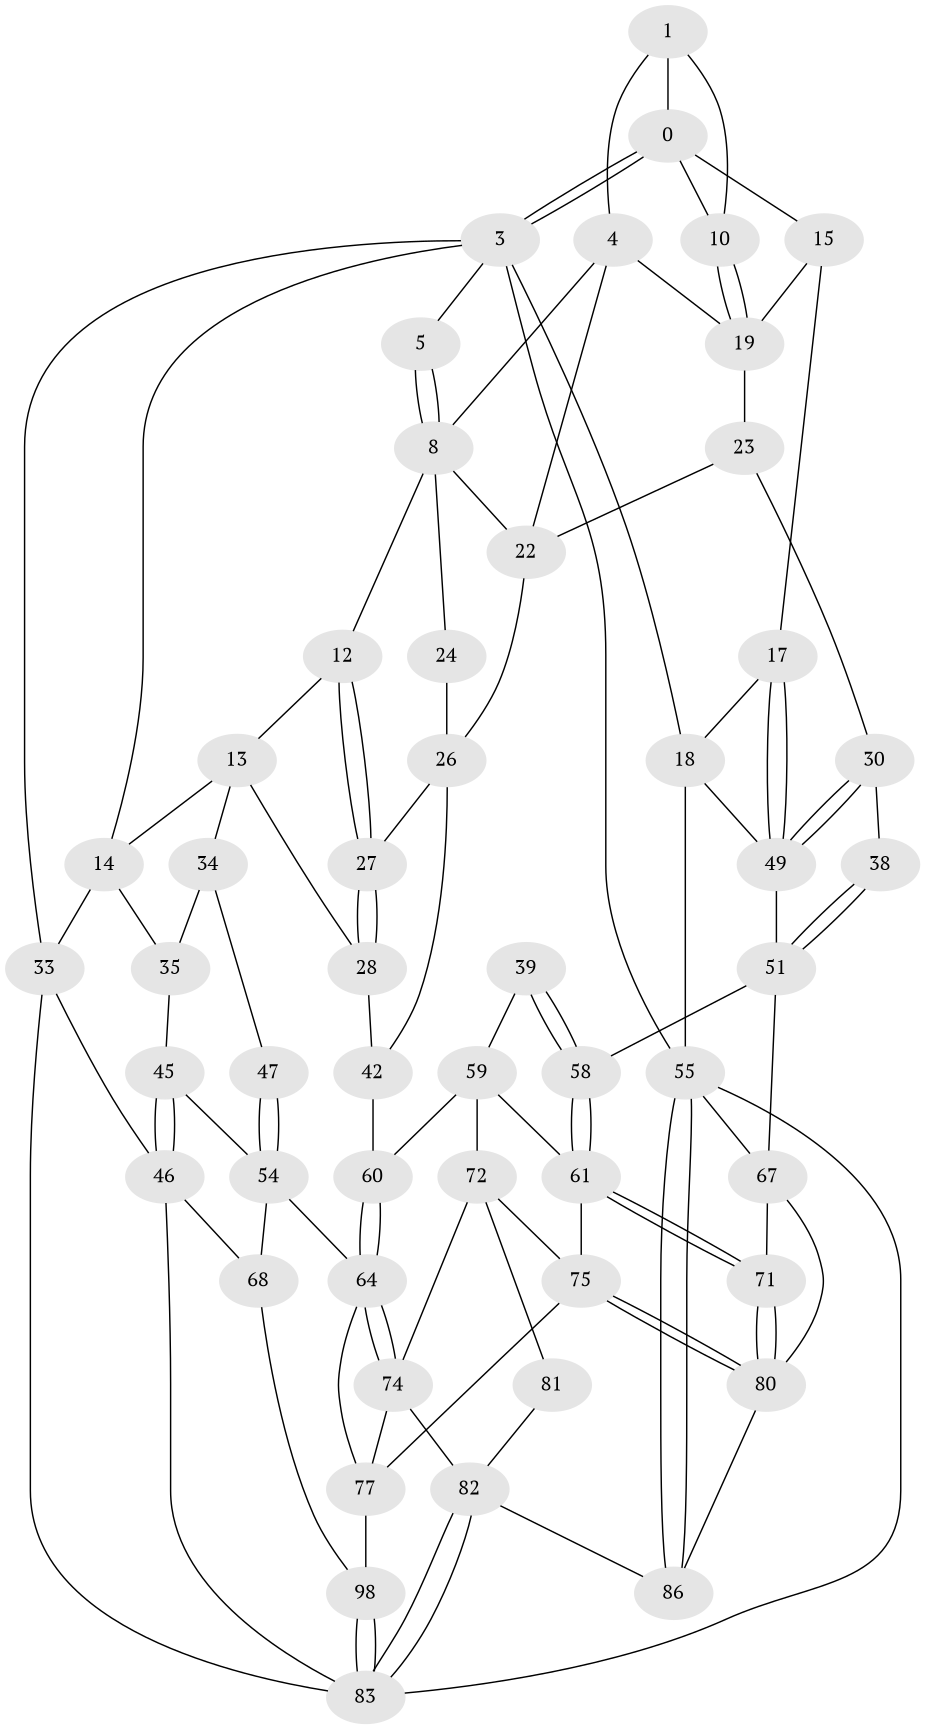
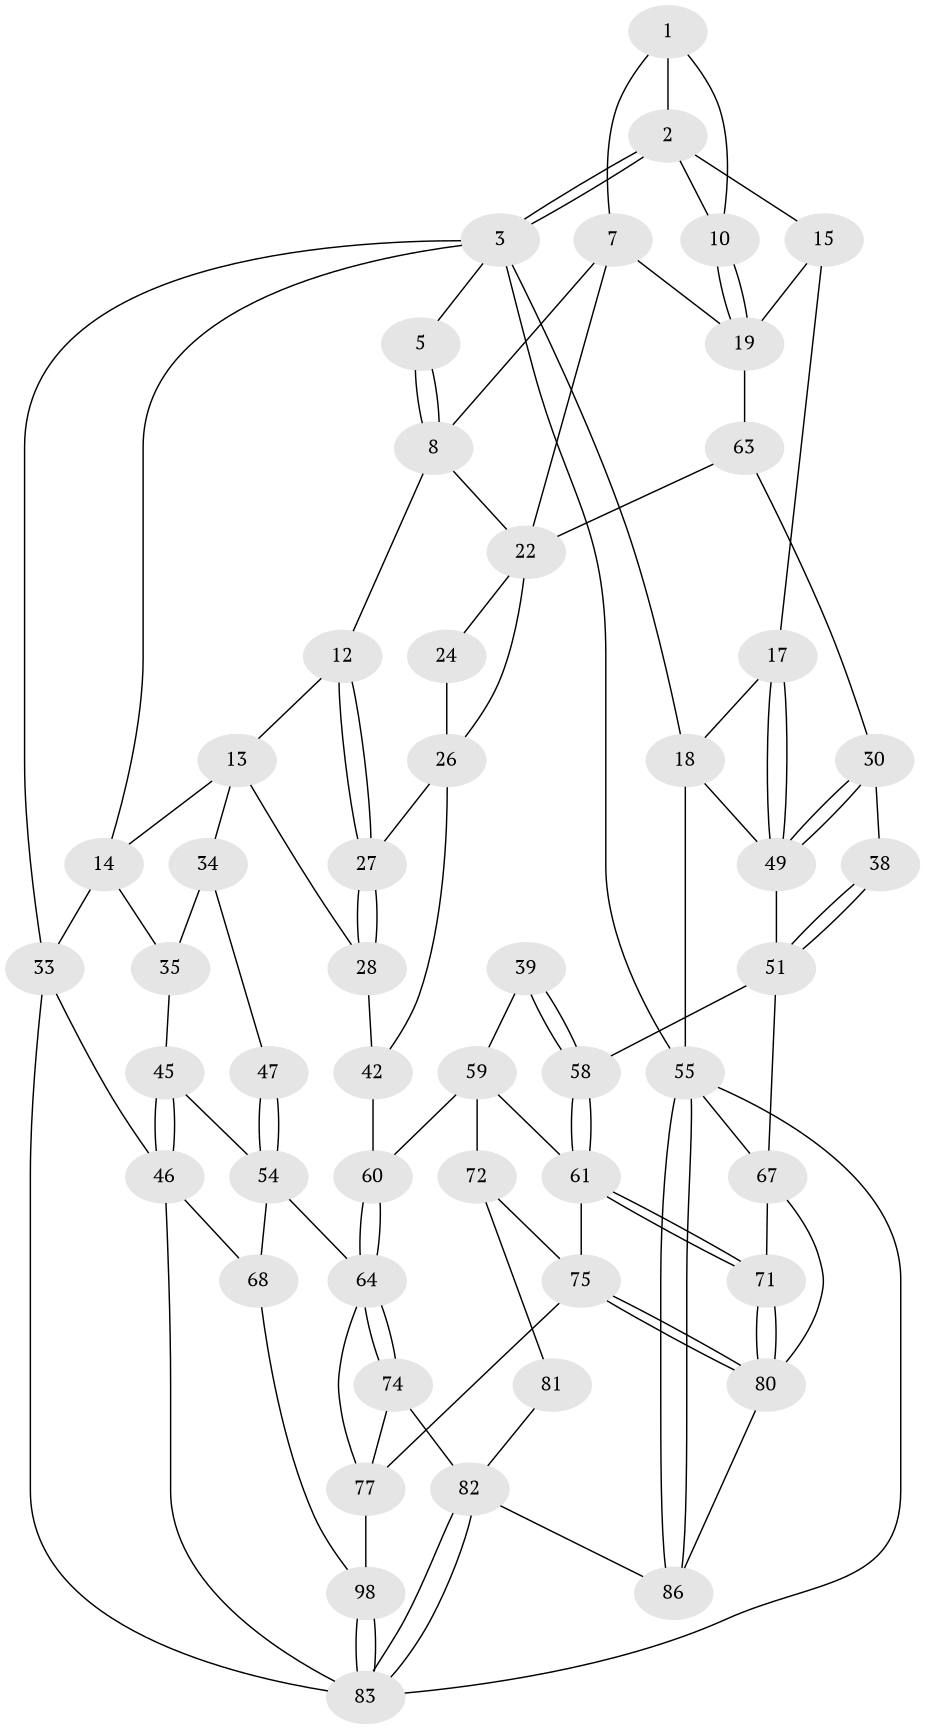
(668, 136) -> (668, 136)
(613, 240) -> (613, 240)
(745, 448) -> (745, 448)
(440, 552) -> (487, 604)
(435, 1281) -> none
